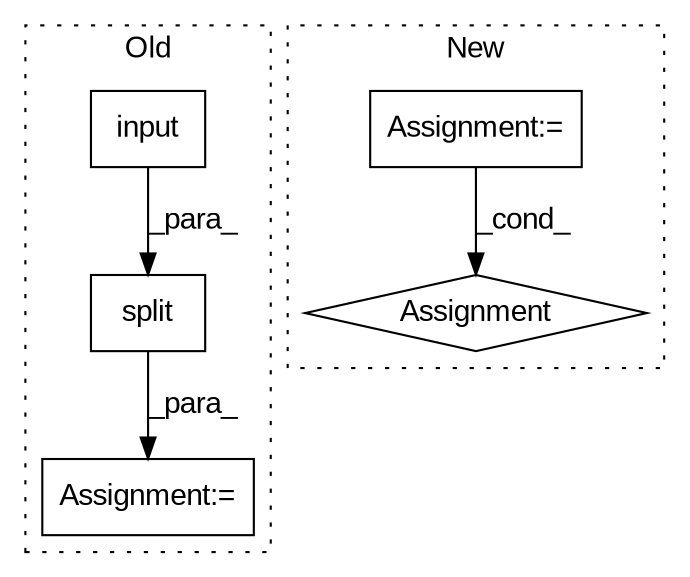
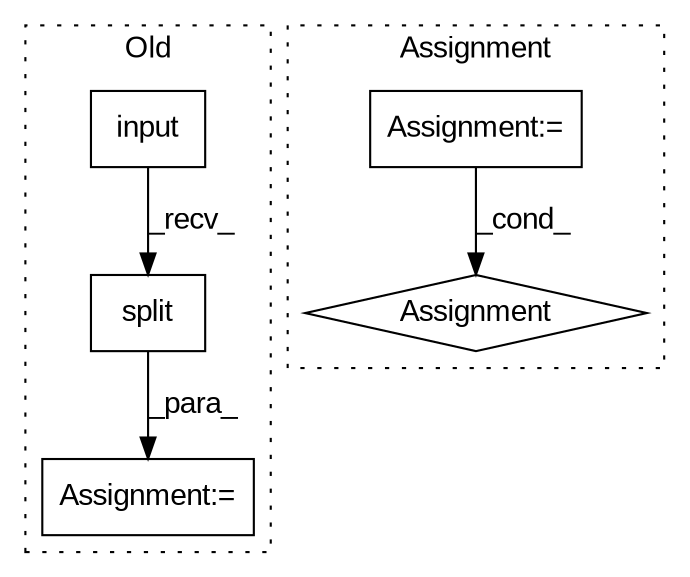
(476, 50) -> (476, 50)
(194, 221) -> (191, 221)
